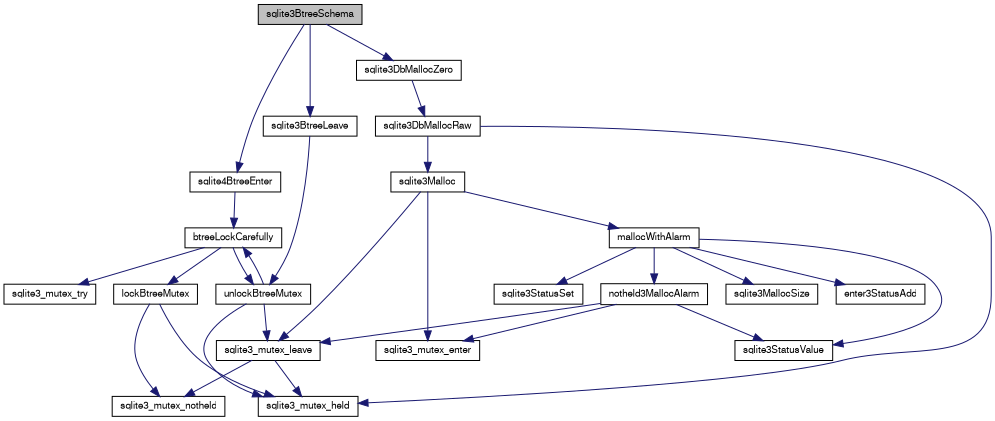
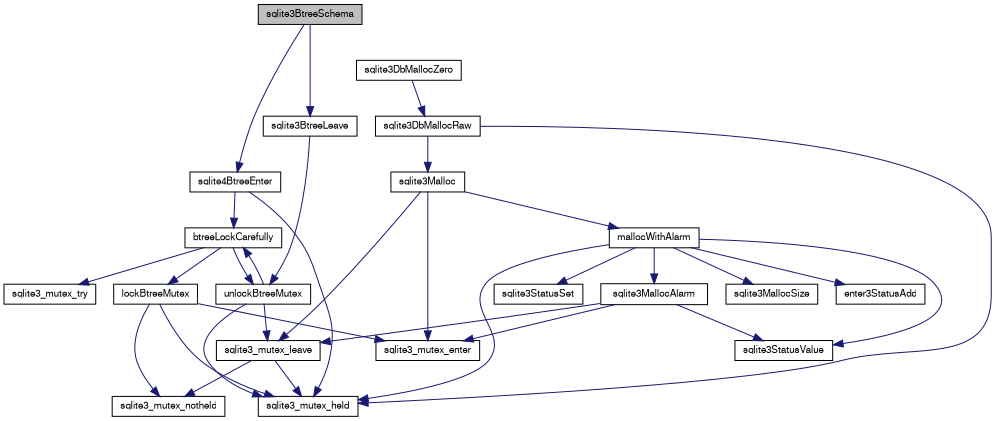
(355, 40) -> none
none -> (318, 279)
(654, 294) -> (654, 294)
none -> (483, 313)
none -> (286, 321)
